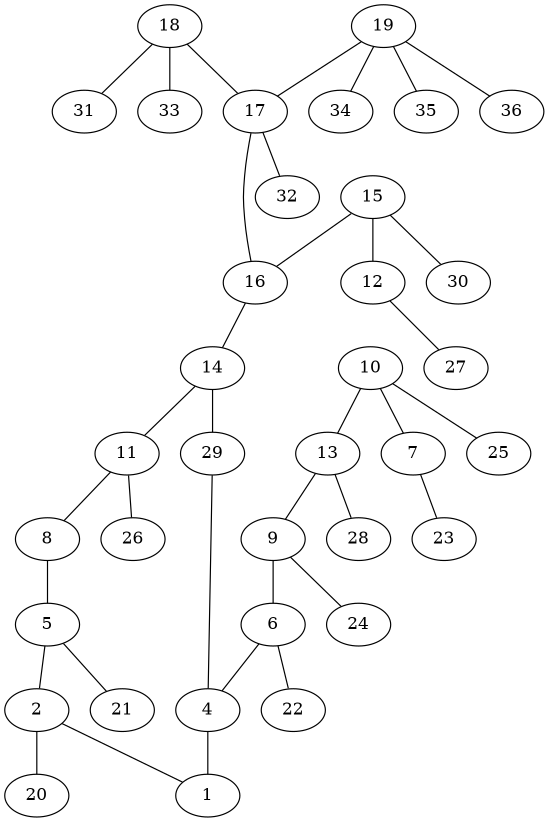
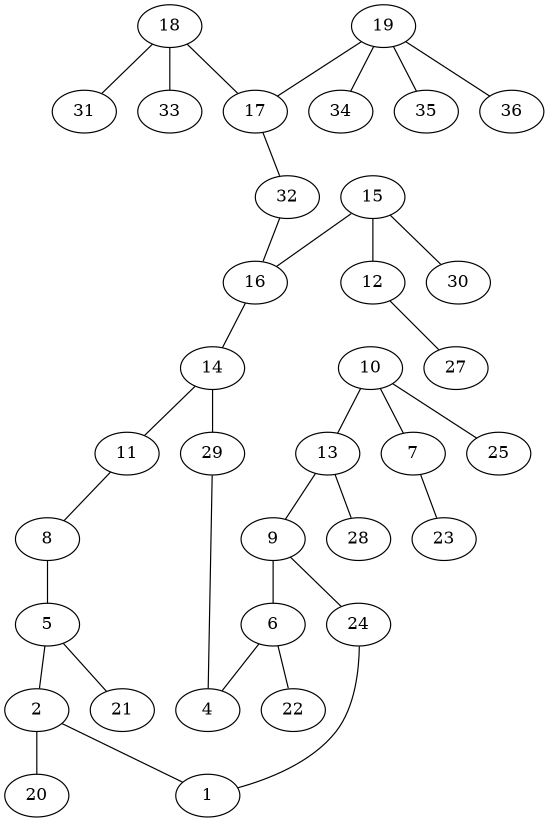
(243, 197) -> (271, 240)
(133, 539) -> none
(208, 753) -> (328, 741)
